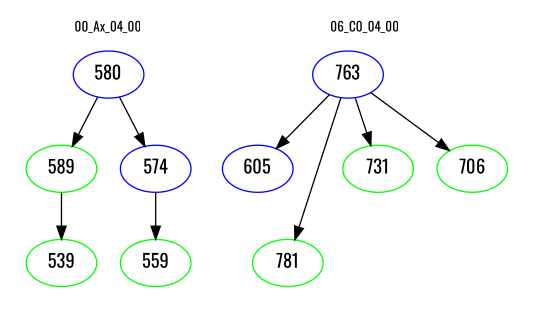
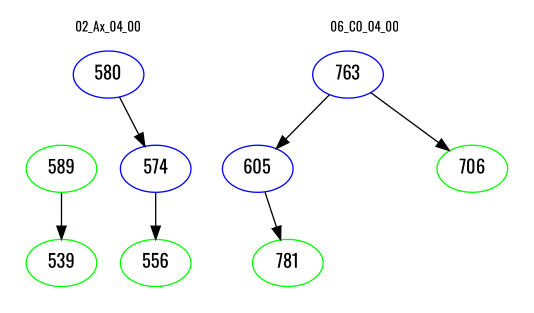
(109, 28) -> (109, 28)
(88, 116) -> none
(320, 162) -> (271, 210)
(378, 169) -> none
(156, 263) -> (156, 263)
